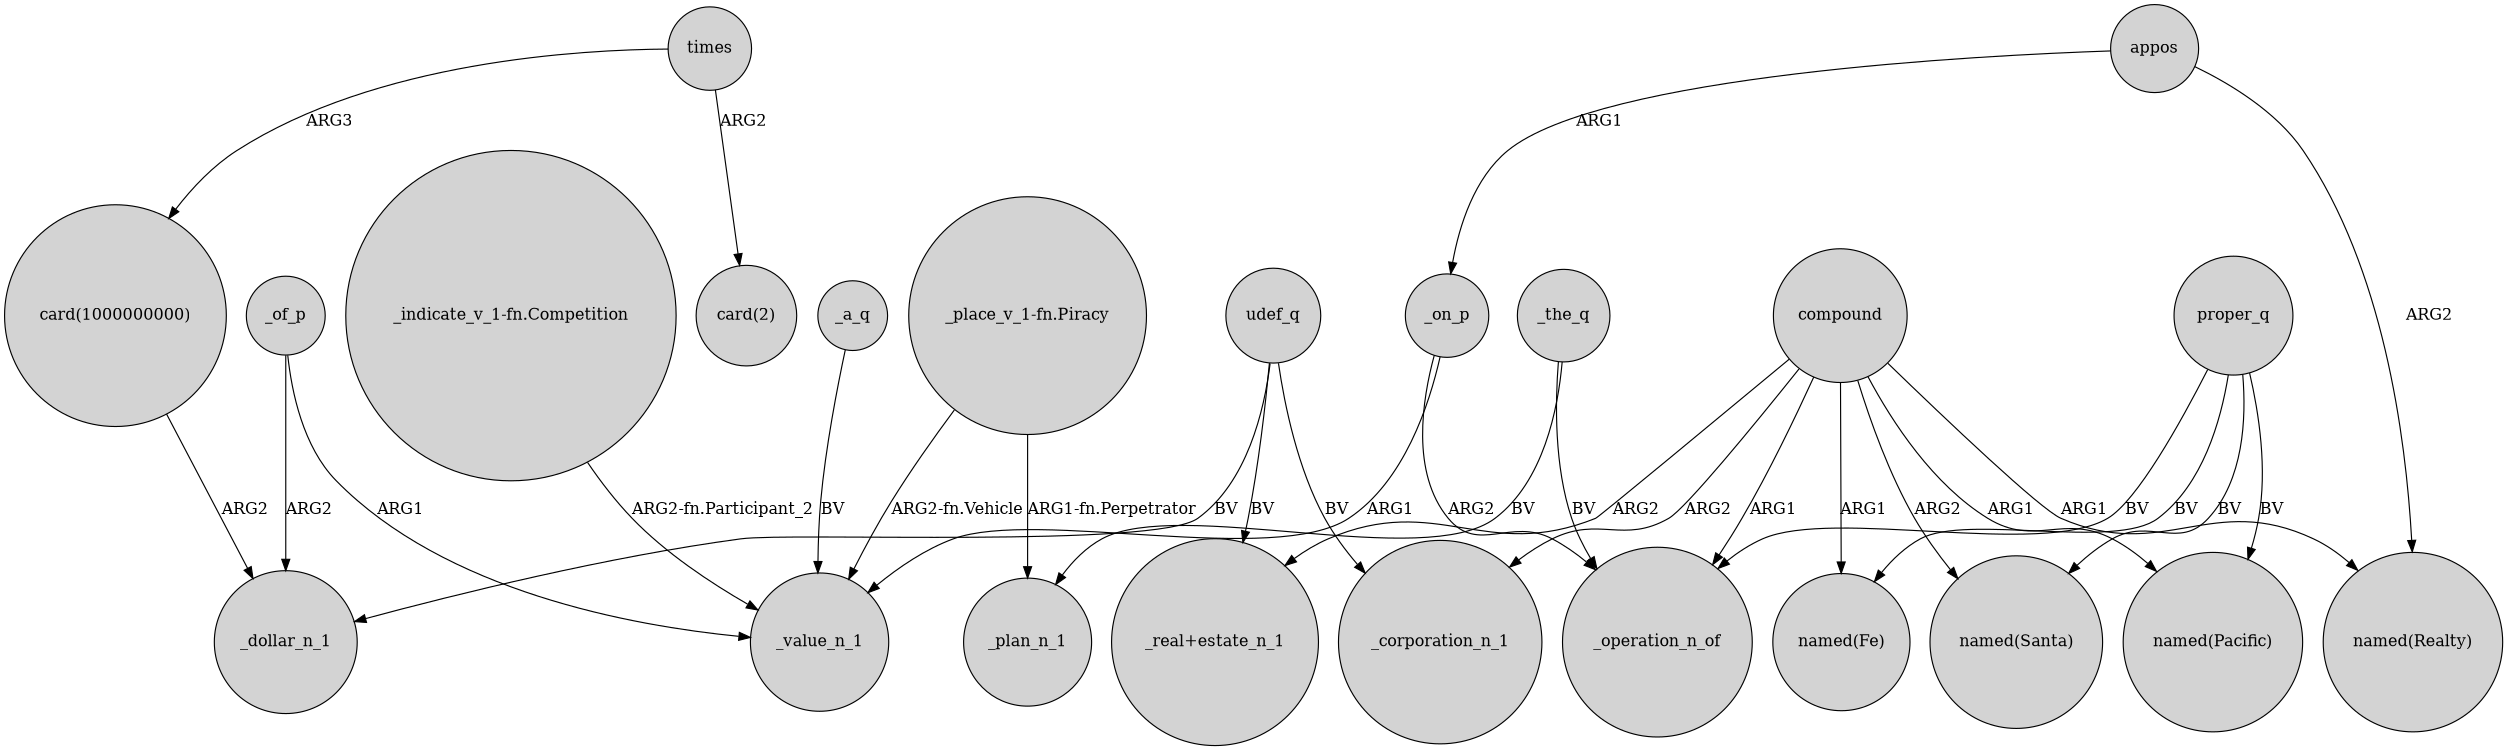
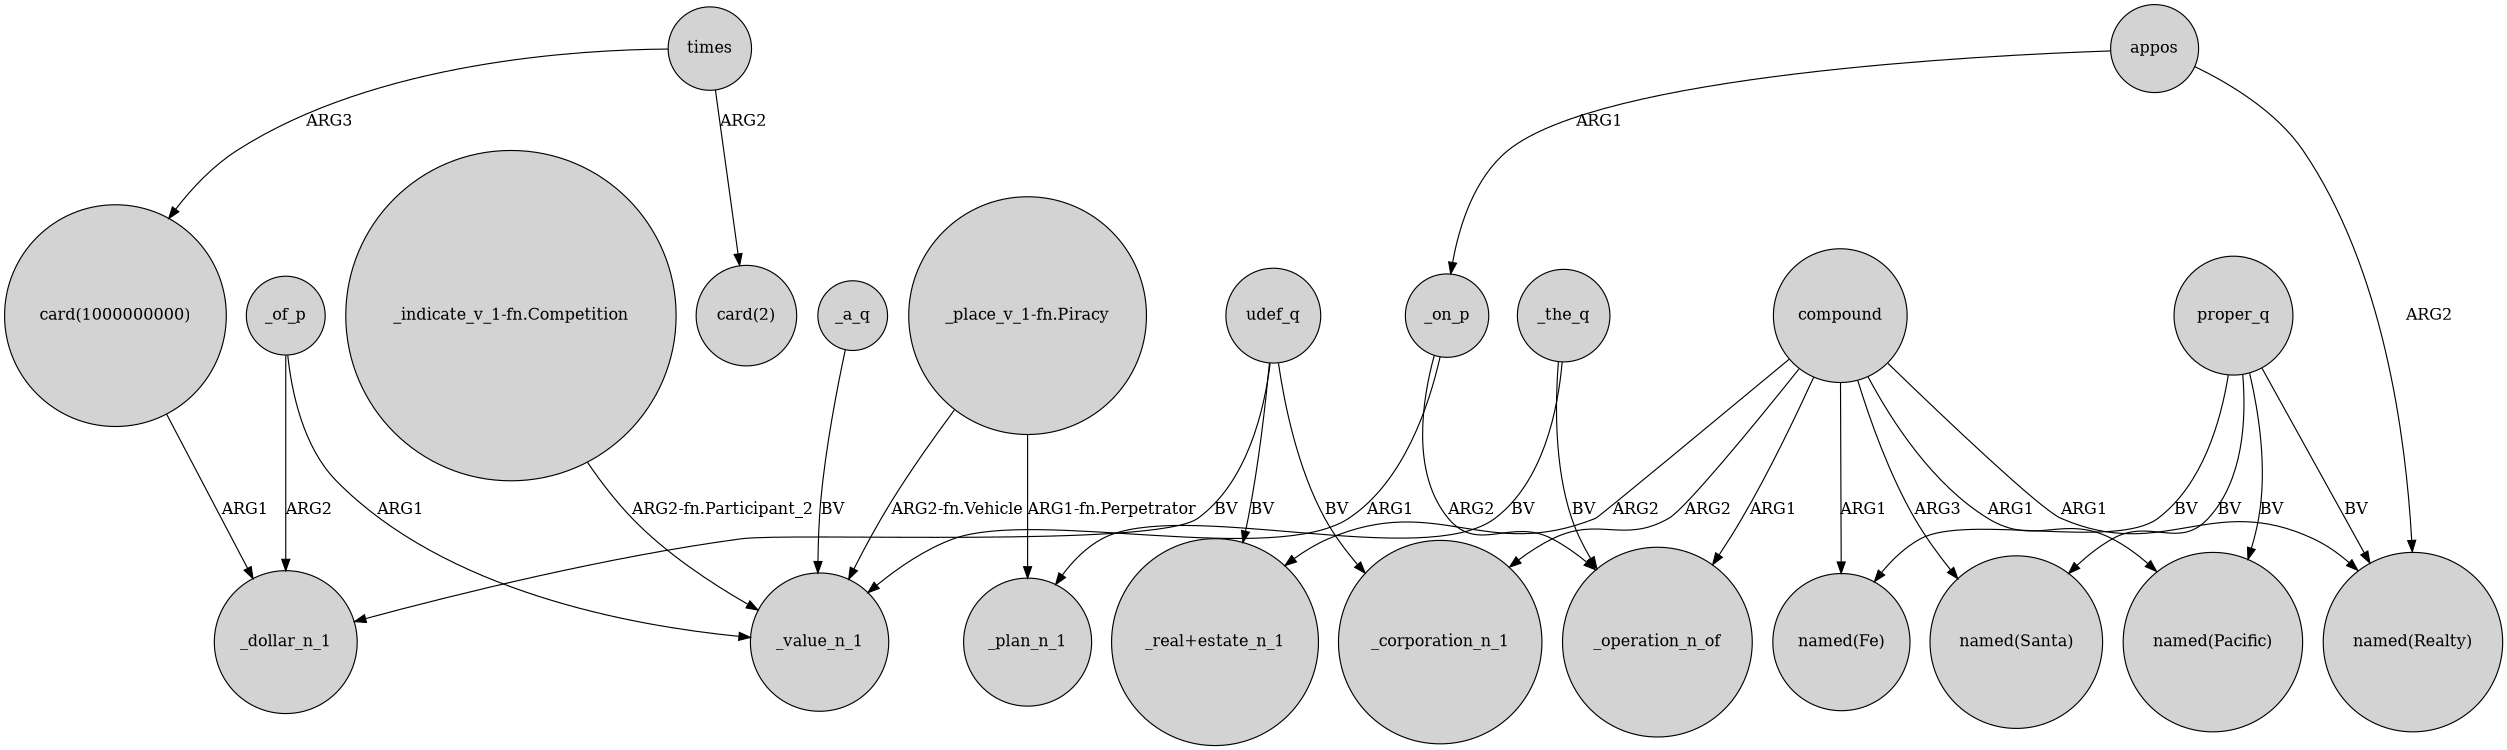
(245, 510) -> (245, 510)
(1938, 510) -> (1938, 510)
(2103, 520) -> (2313, 461)
